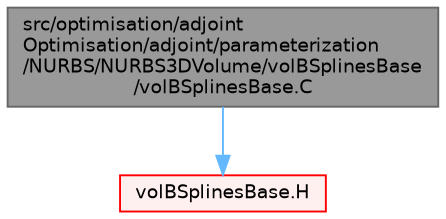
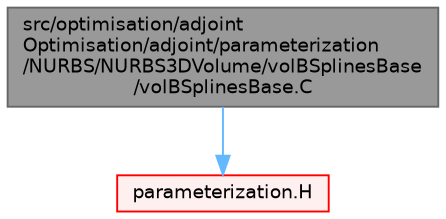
(223, 193) -> (223, 193)
